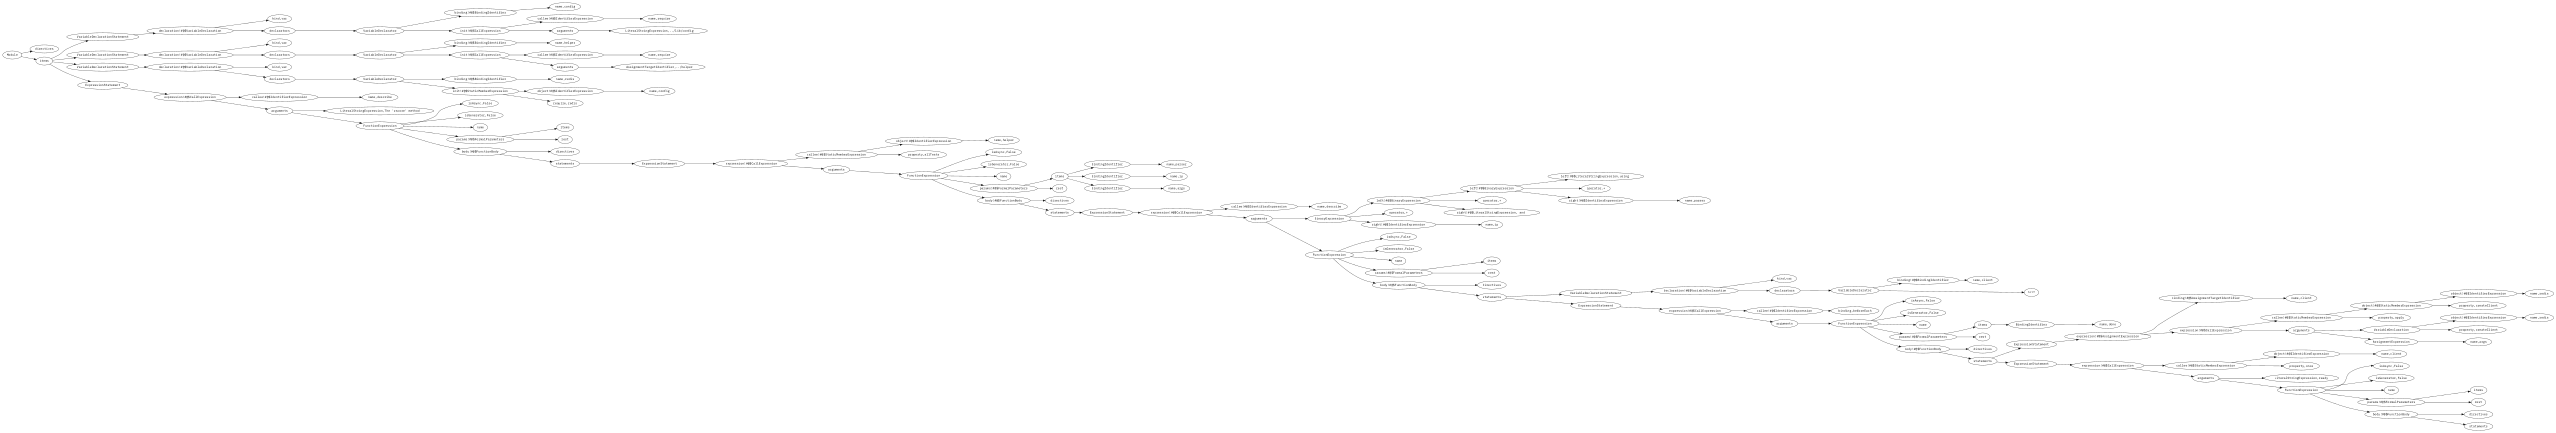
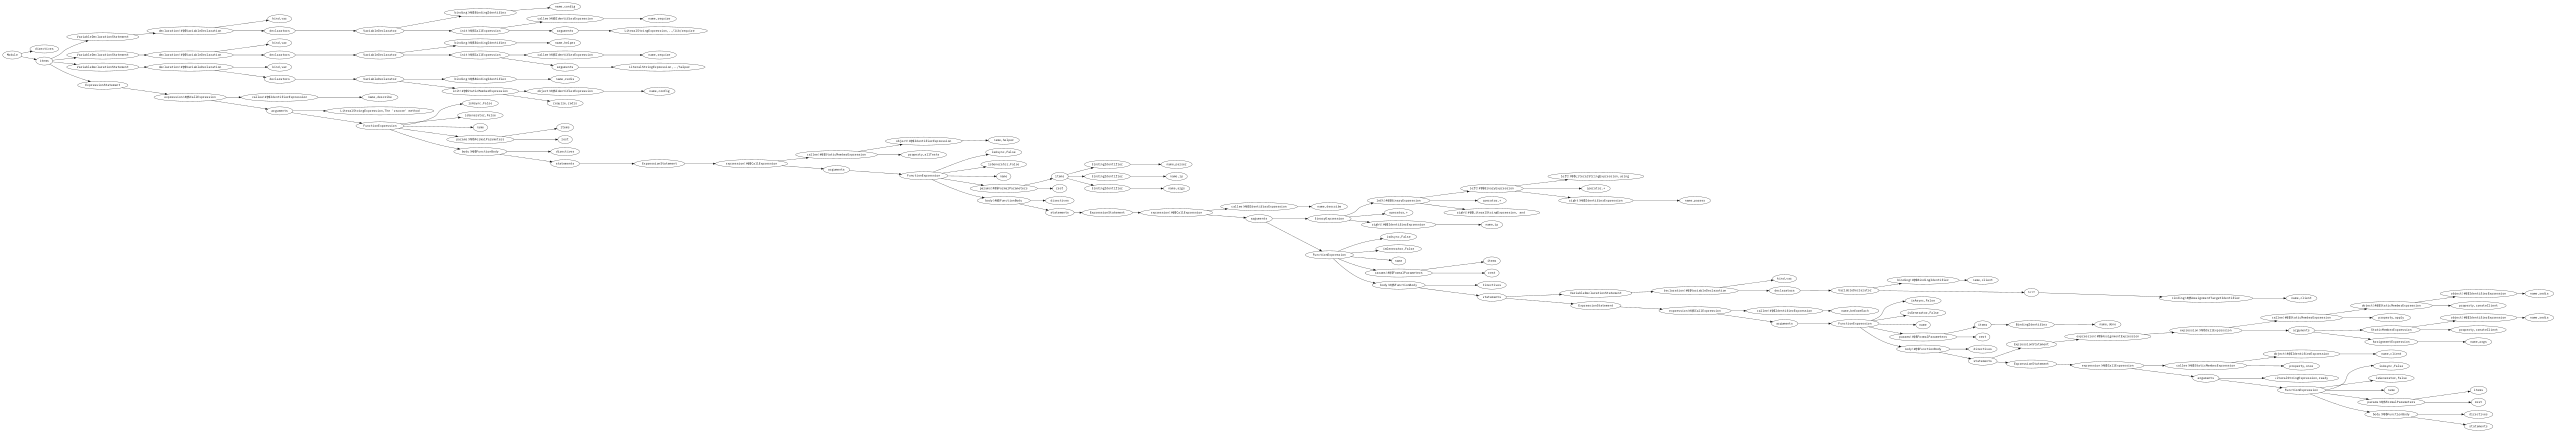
(659, 31) -> (659, 31)
(659, 67) -> (659, 67)
(1855, 311) -> (1855, 311)
(2168, 319) -> (2099, 295)
(2391, 330) -> (2391, 330)
